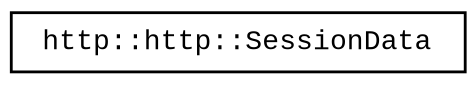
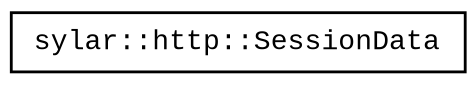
(238, 42) -> (238, 42)
